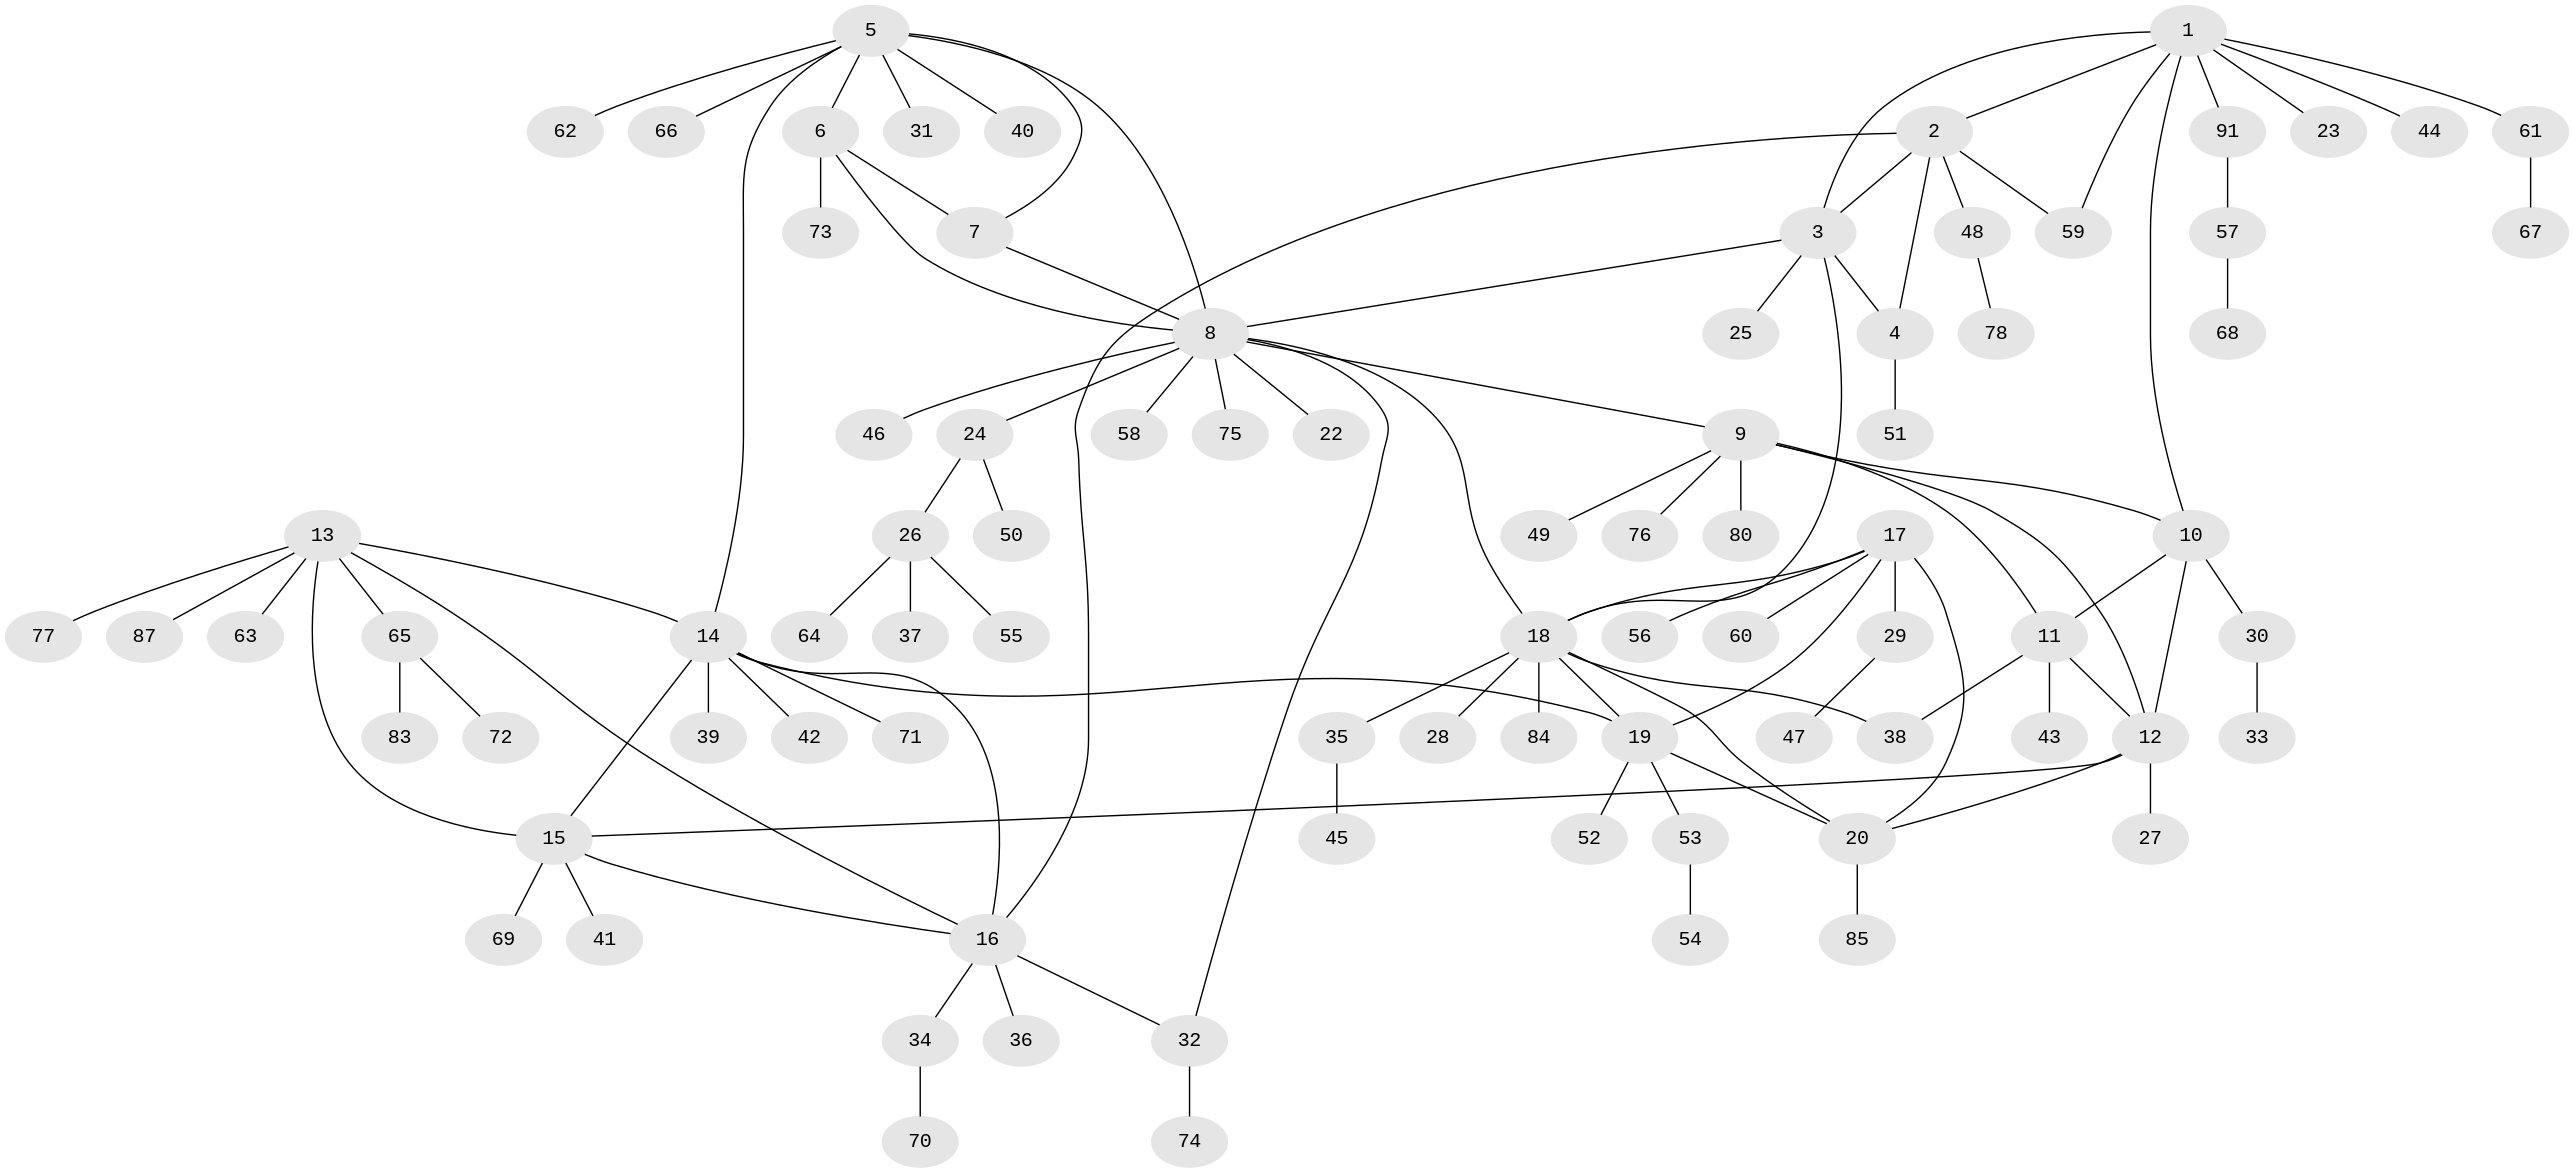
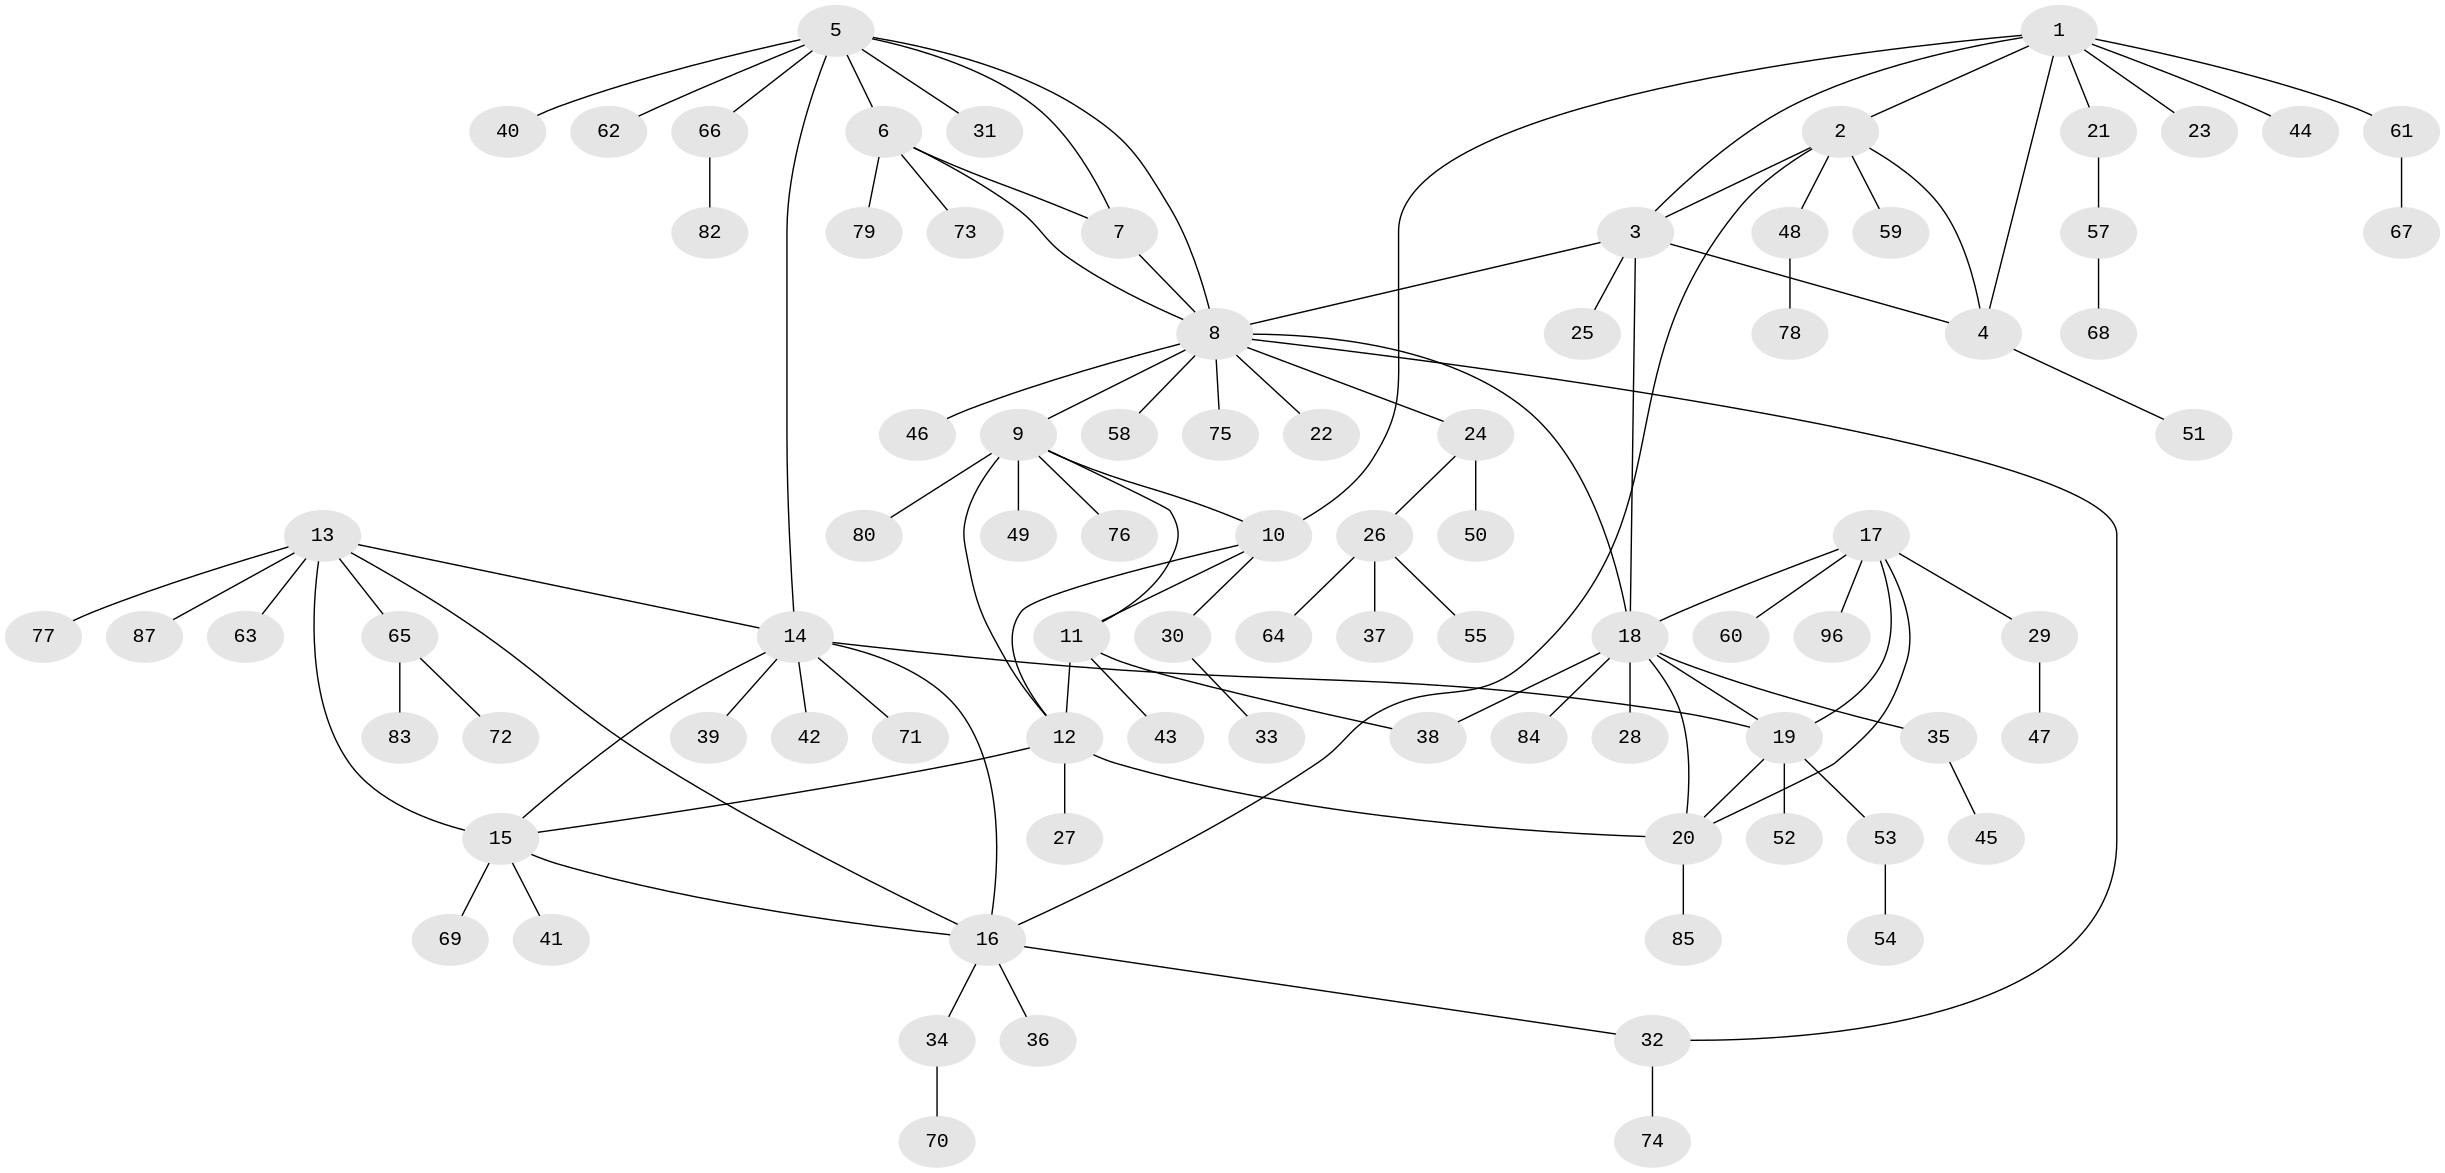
(2119, 127) -> (2021, 182)
(2228, 132) -> (2099, 132)
none -> (710, 233)
none -> (864, 233)
(1640, 637) -> (1832, 637)
